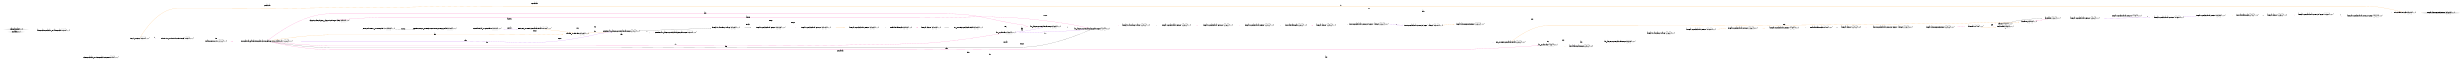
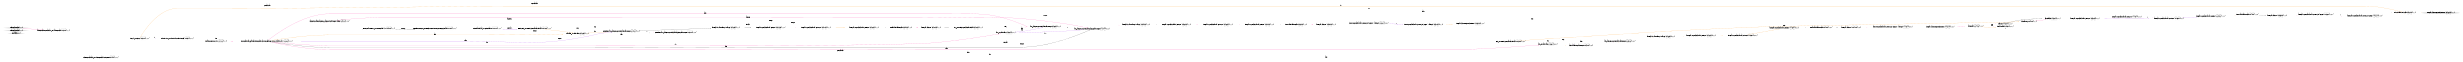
none -> (16, 28)
